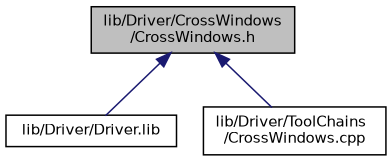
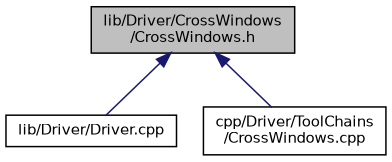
(91, 131) -> (91, 131)
(295, 131) -> (295, 131)
